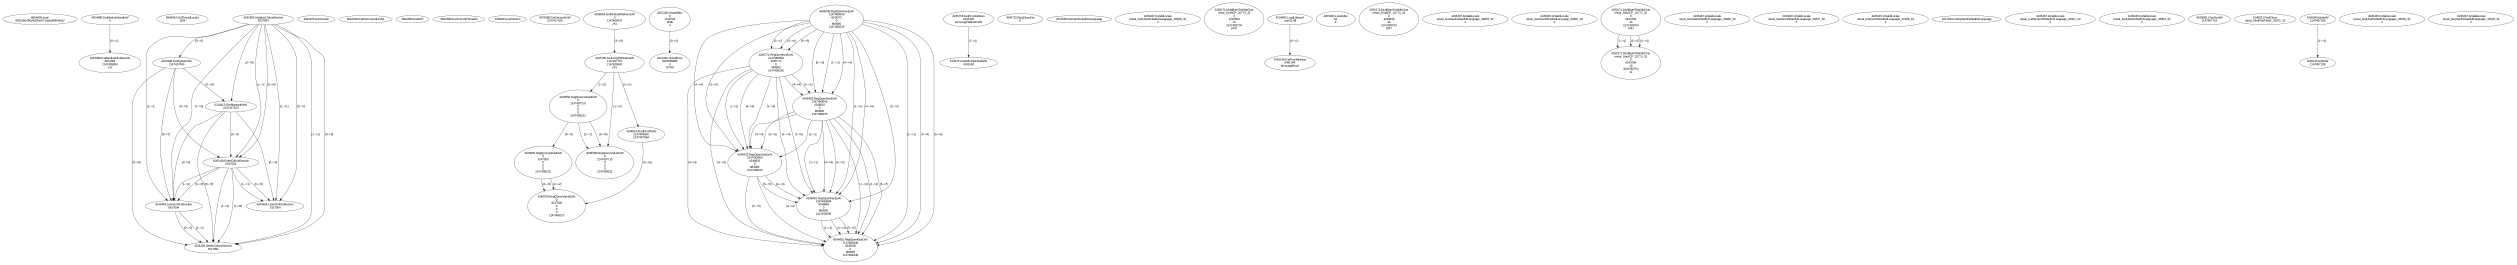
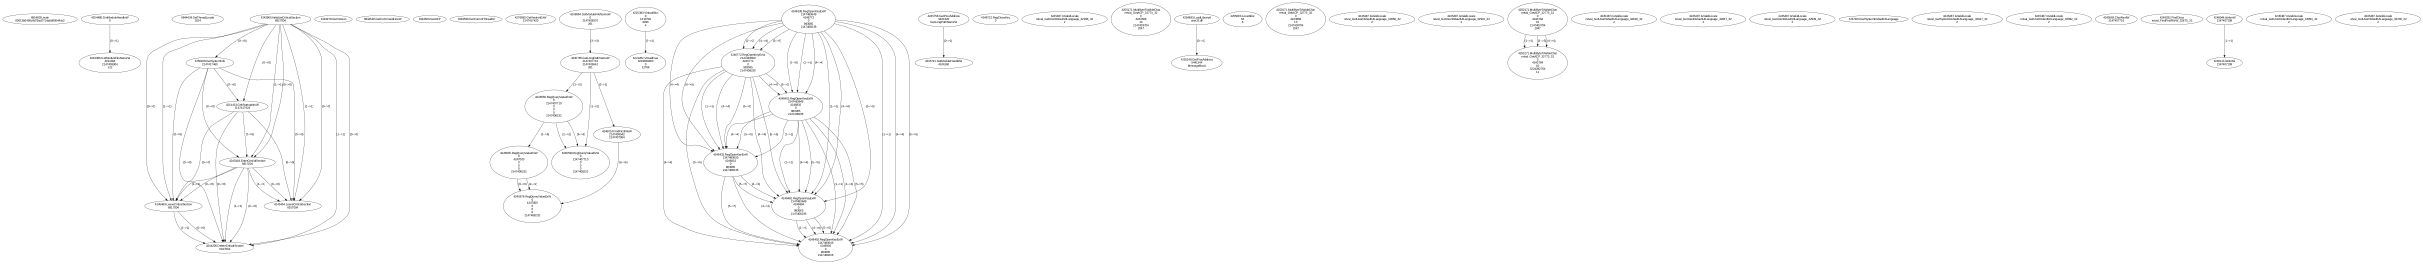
(507, 19) -> none
(1079, 19) -> none
none -> (295, 103)
